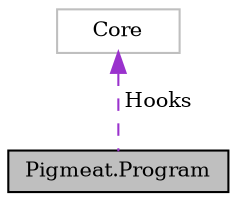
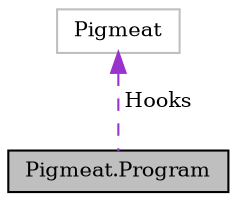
(118, 31) -> (118, 31)
